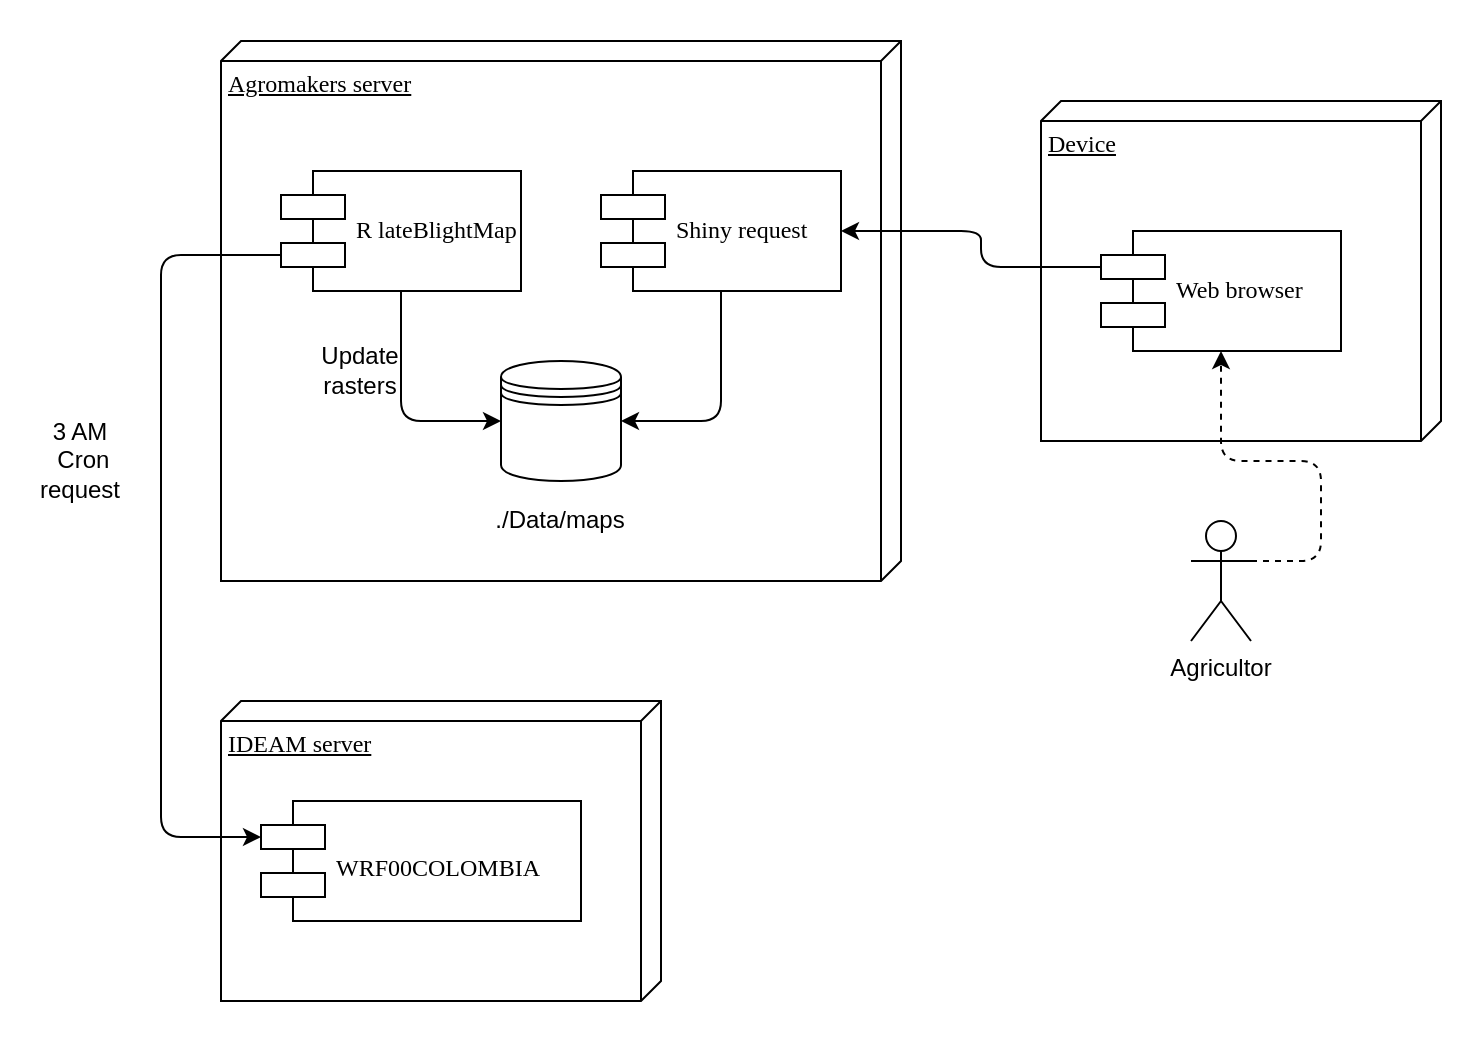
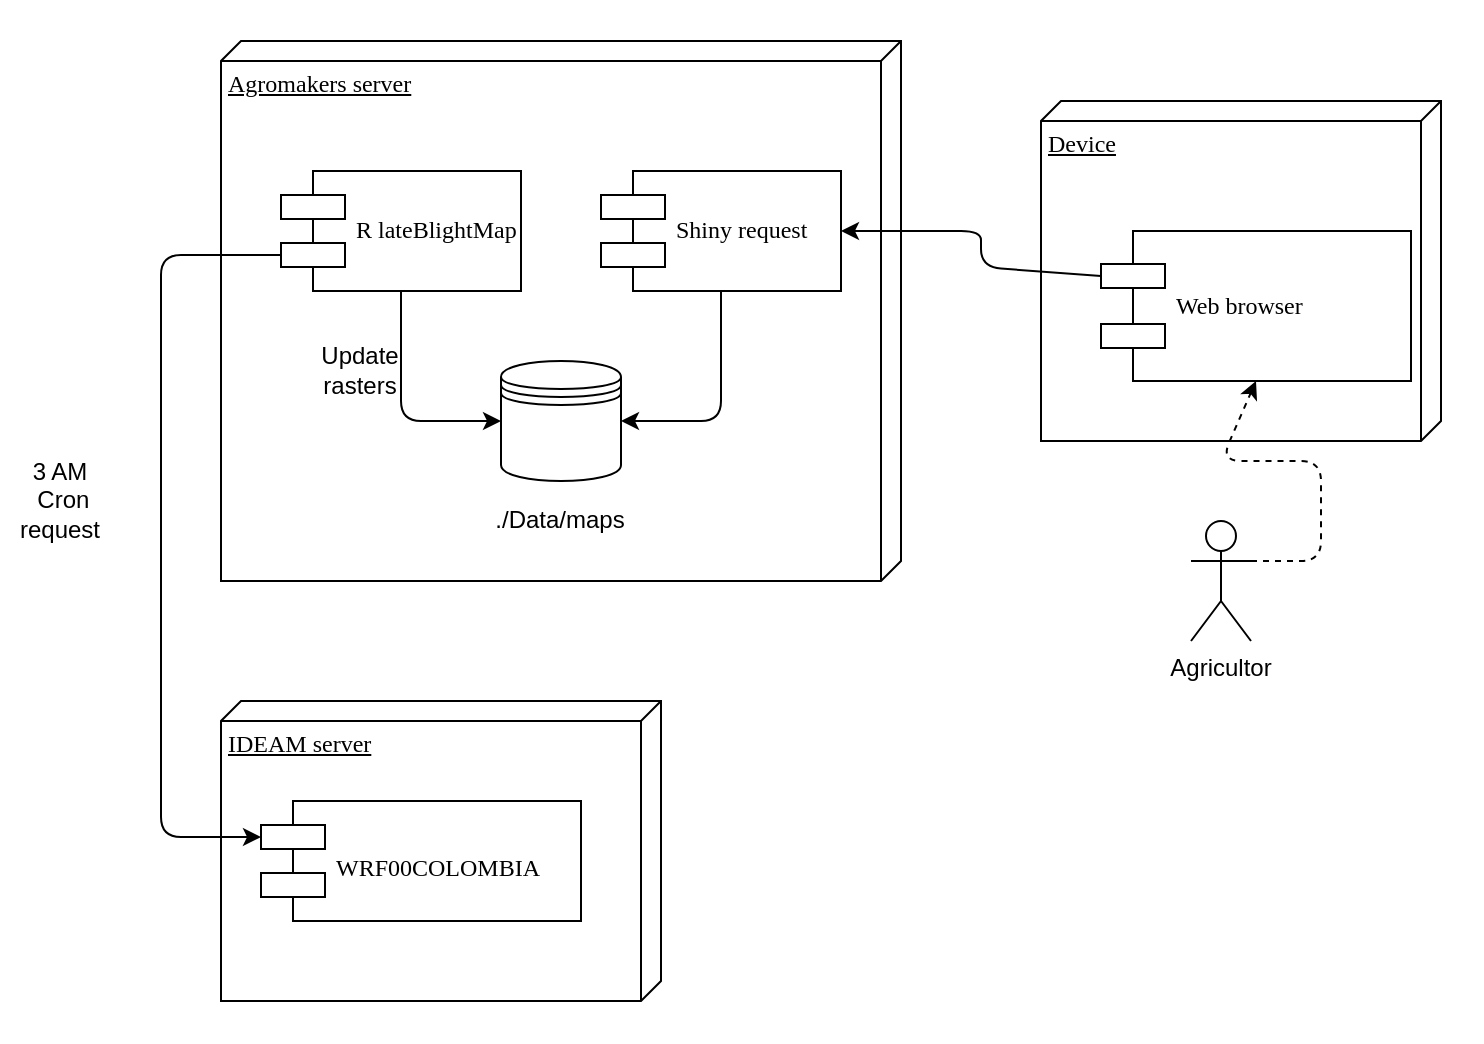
(1221, 291) -> (1256, 306)
(81, 461) -> (61, 501)
